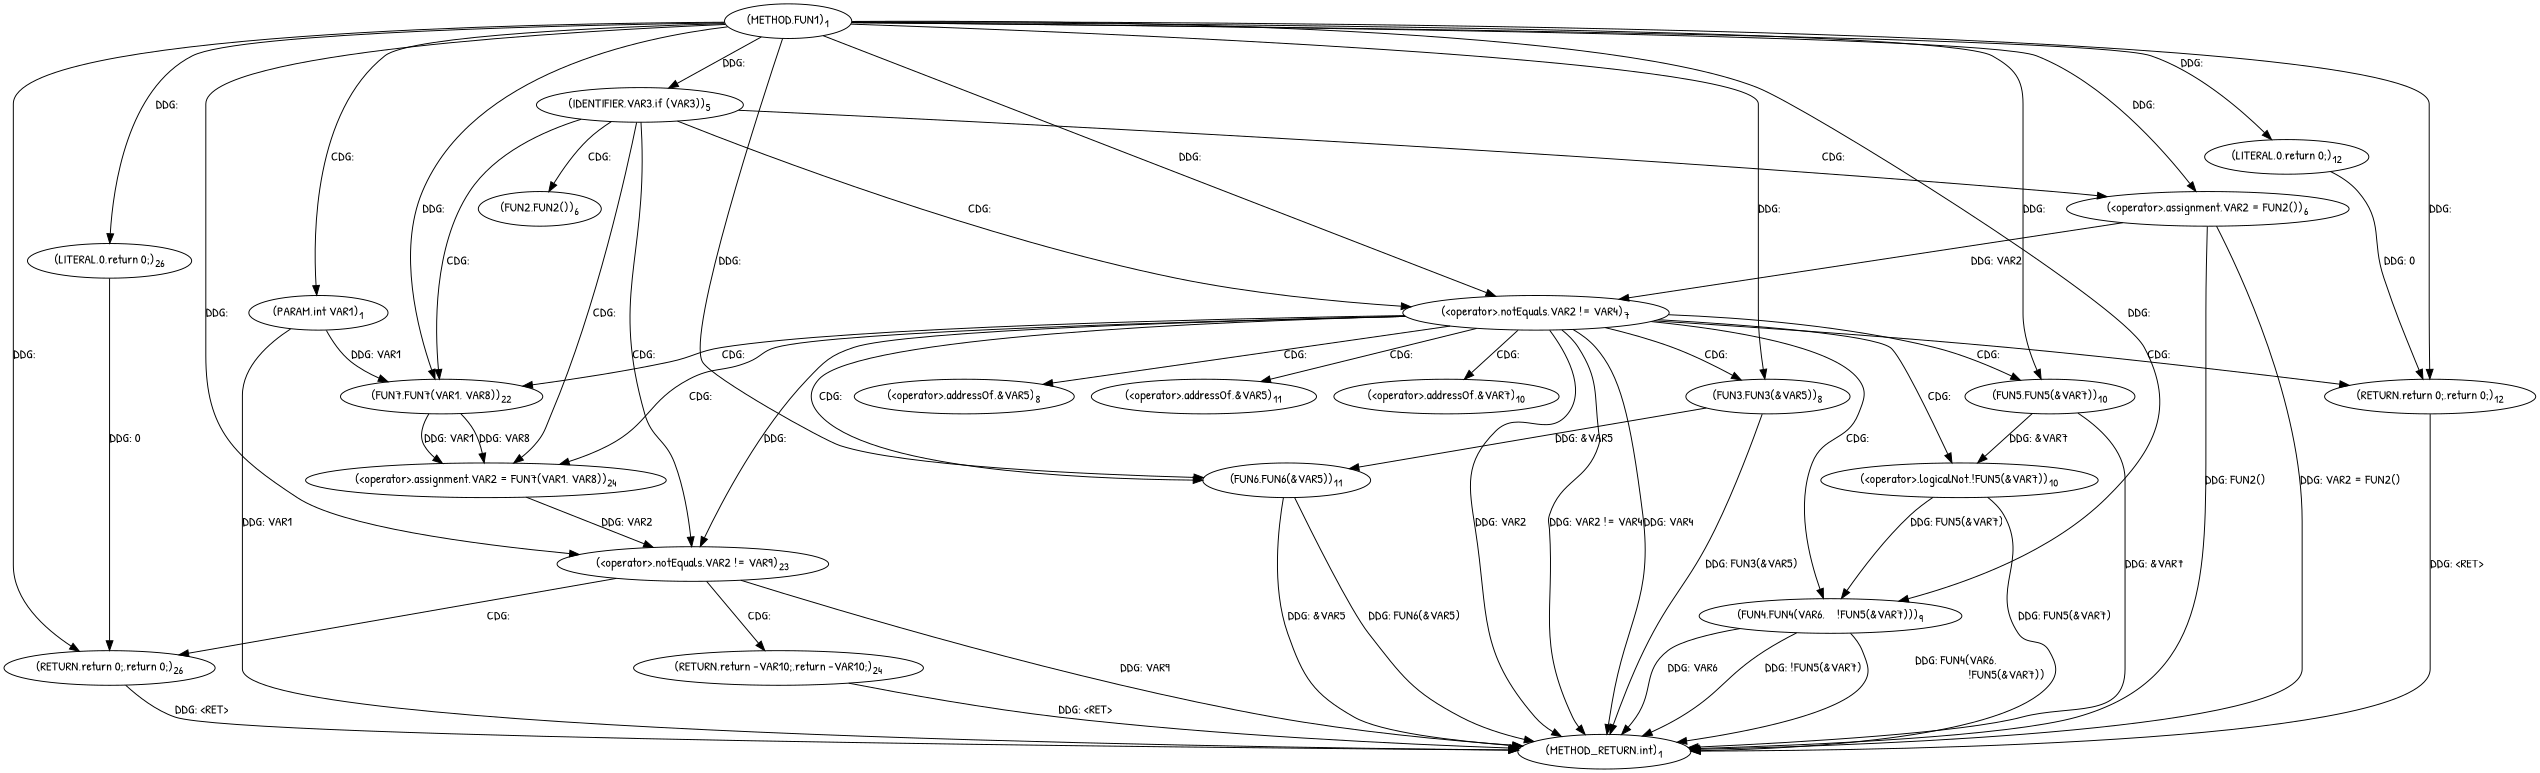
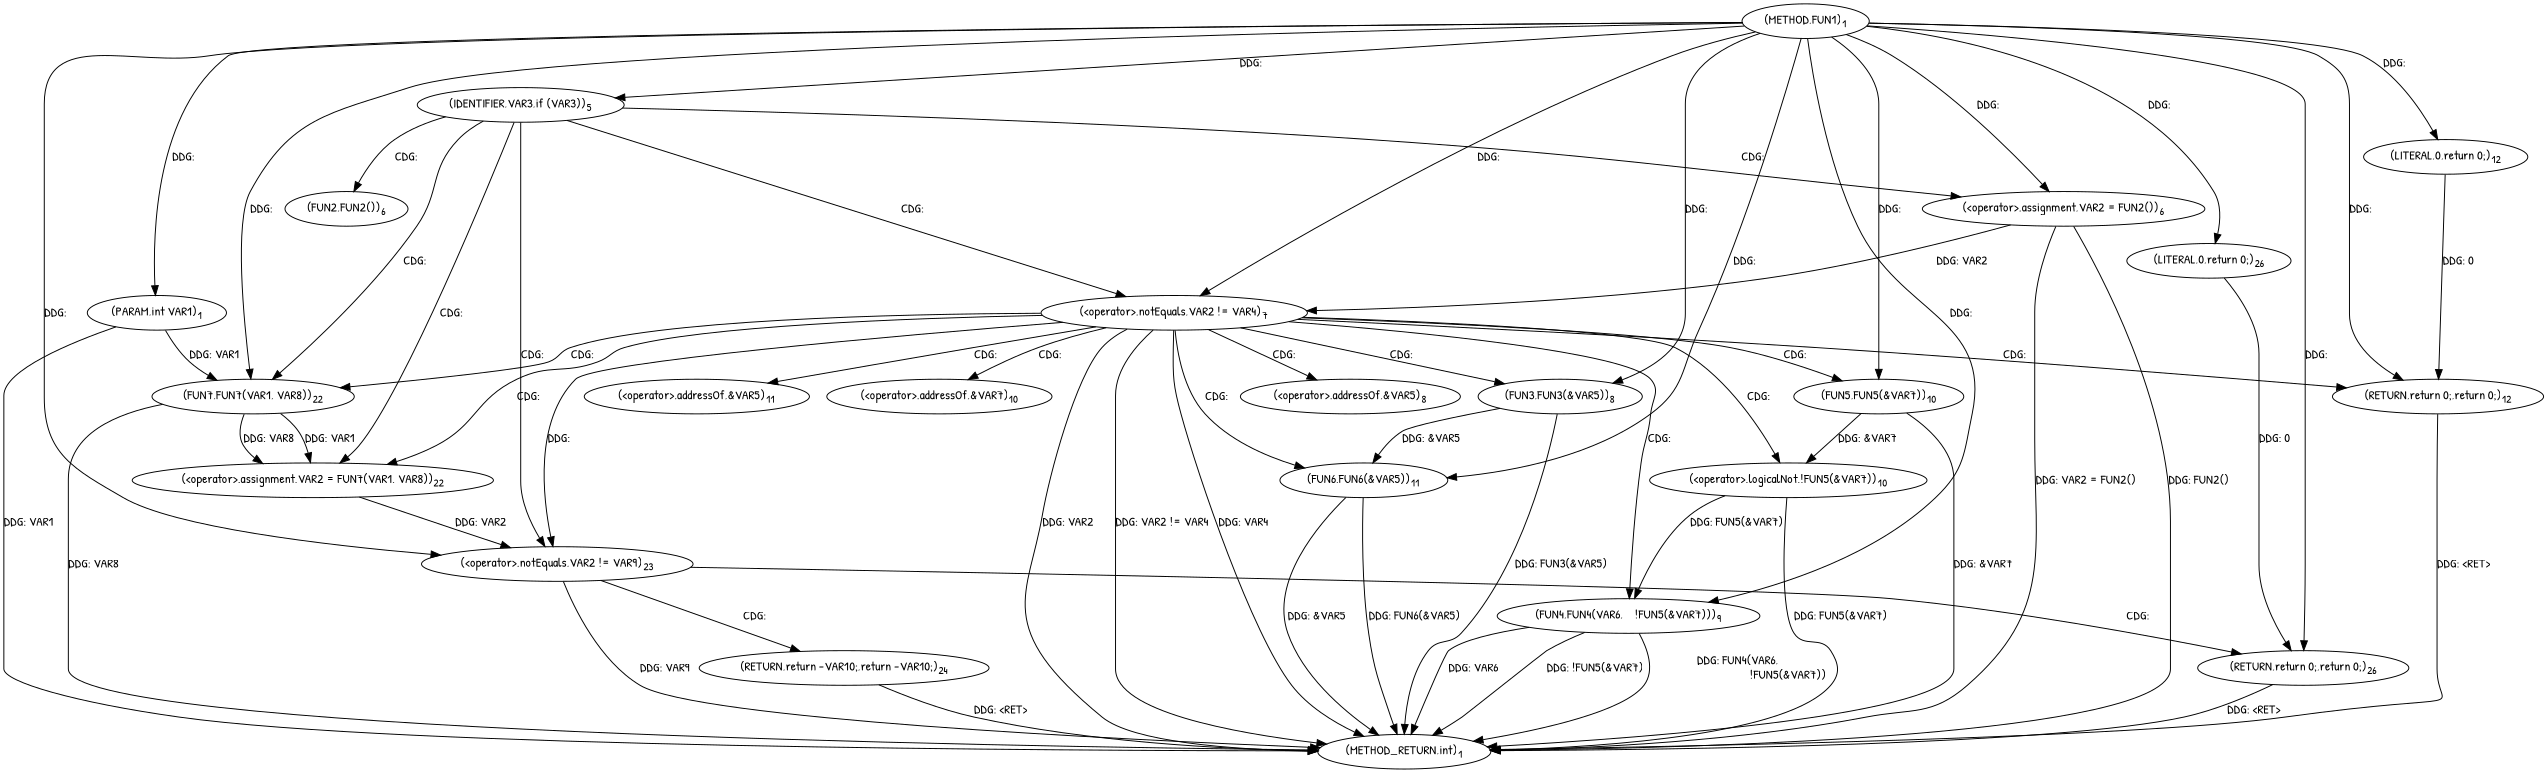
(344, 157) -> (185, 157)
(612, 479) -> (439, 479)
none -> (525, 729)
